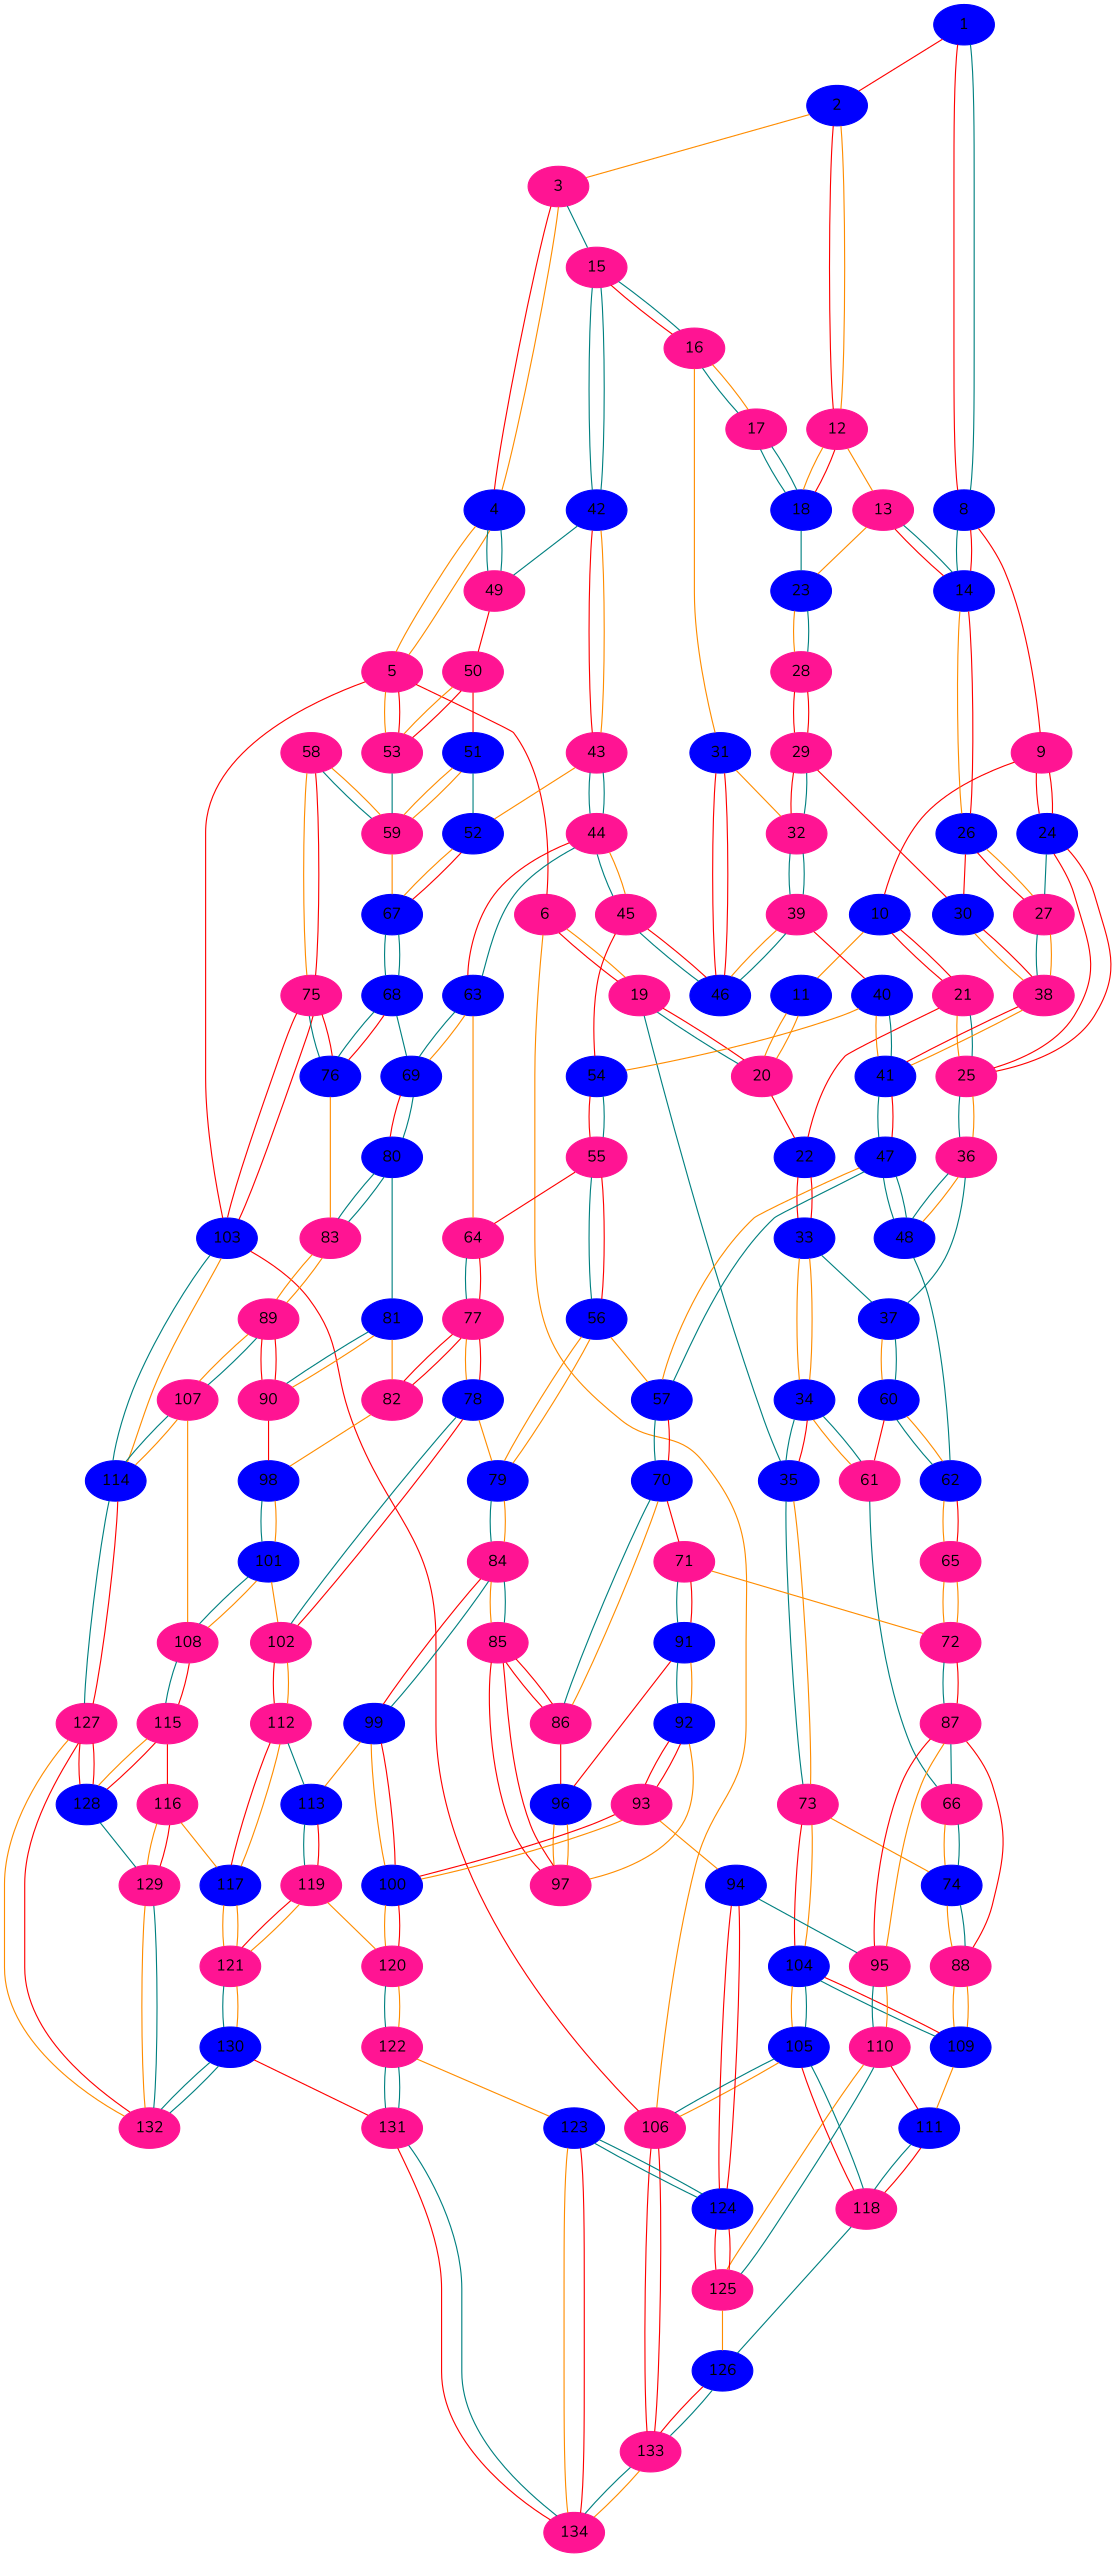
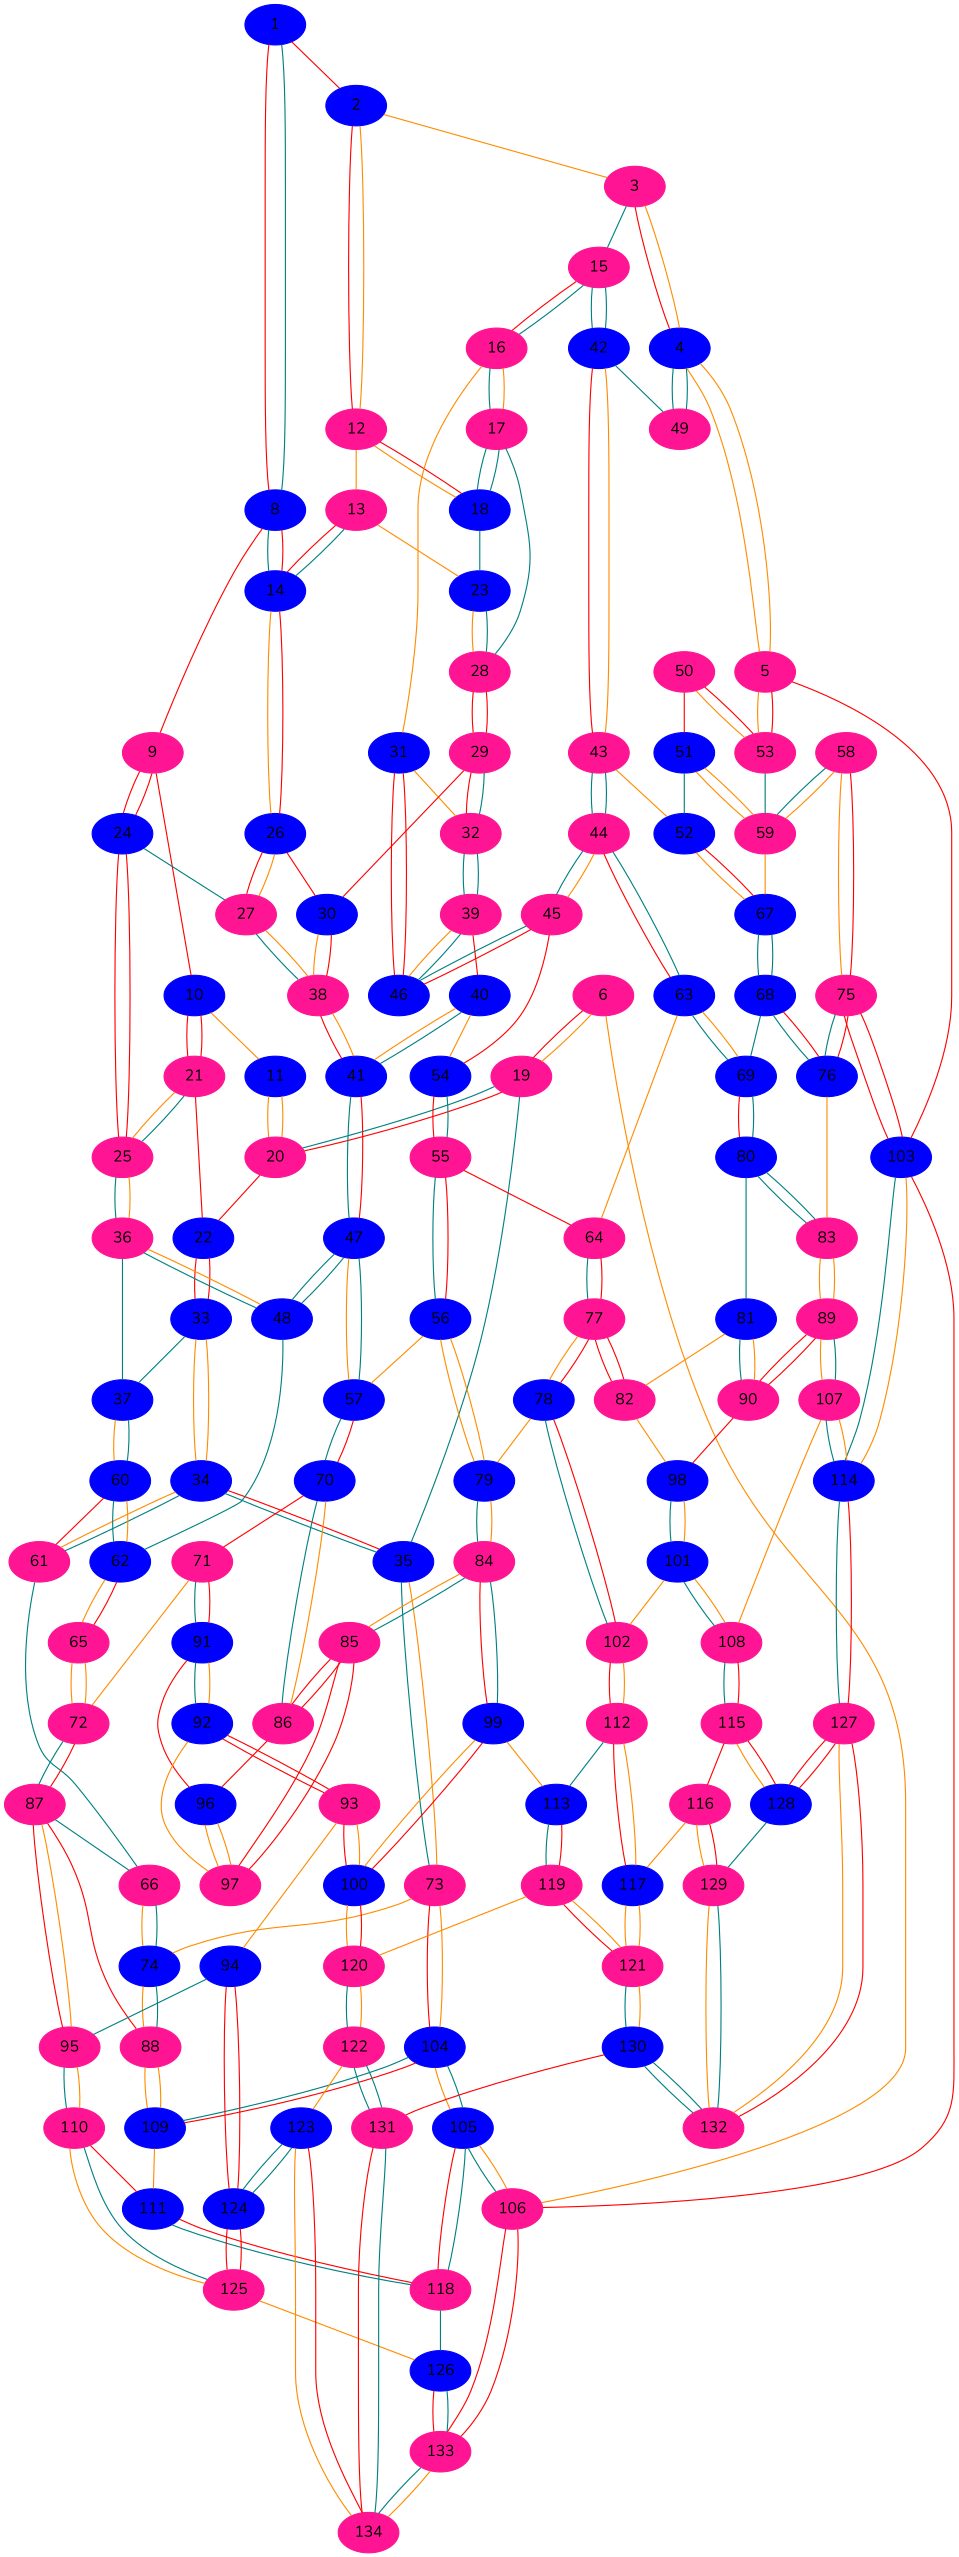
none -> (530, 554)
(484, 632) -> none
(528, 758) -> none
